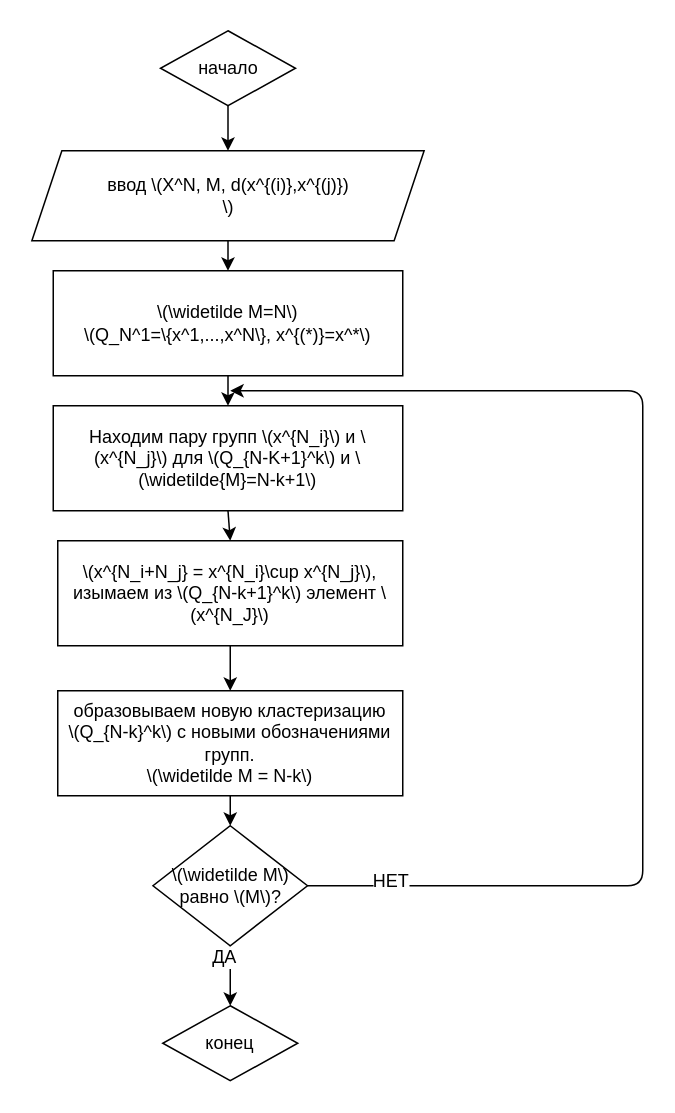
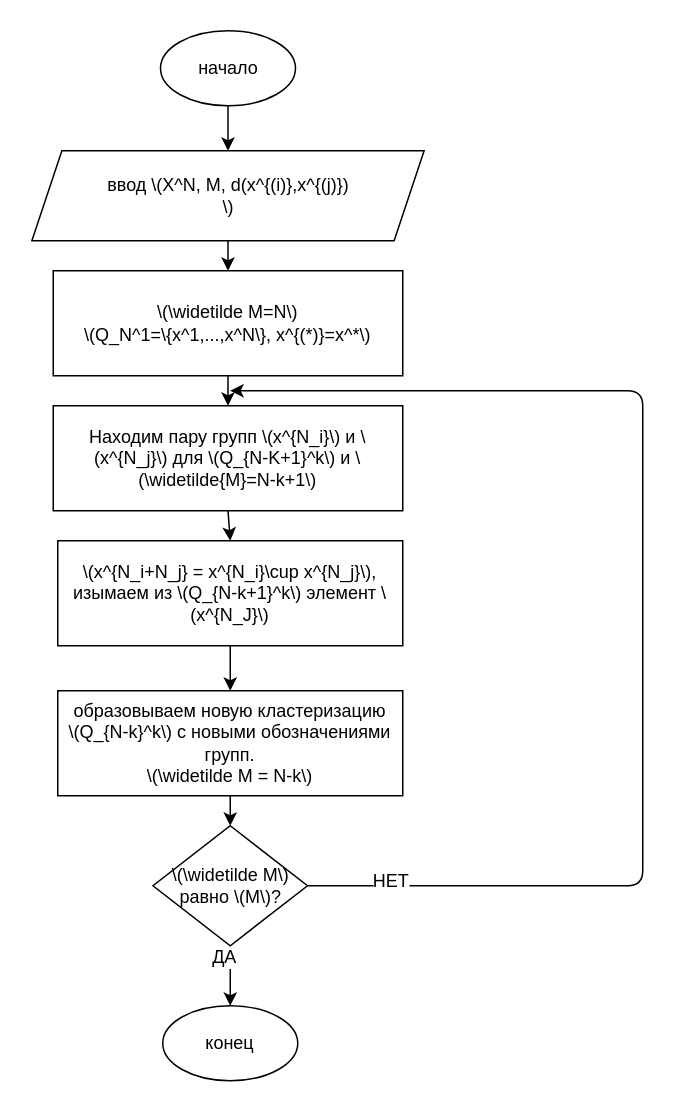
(228, 68) -> (228, 68)
(230, 1043) -> (230, 1043)
